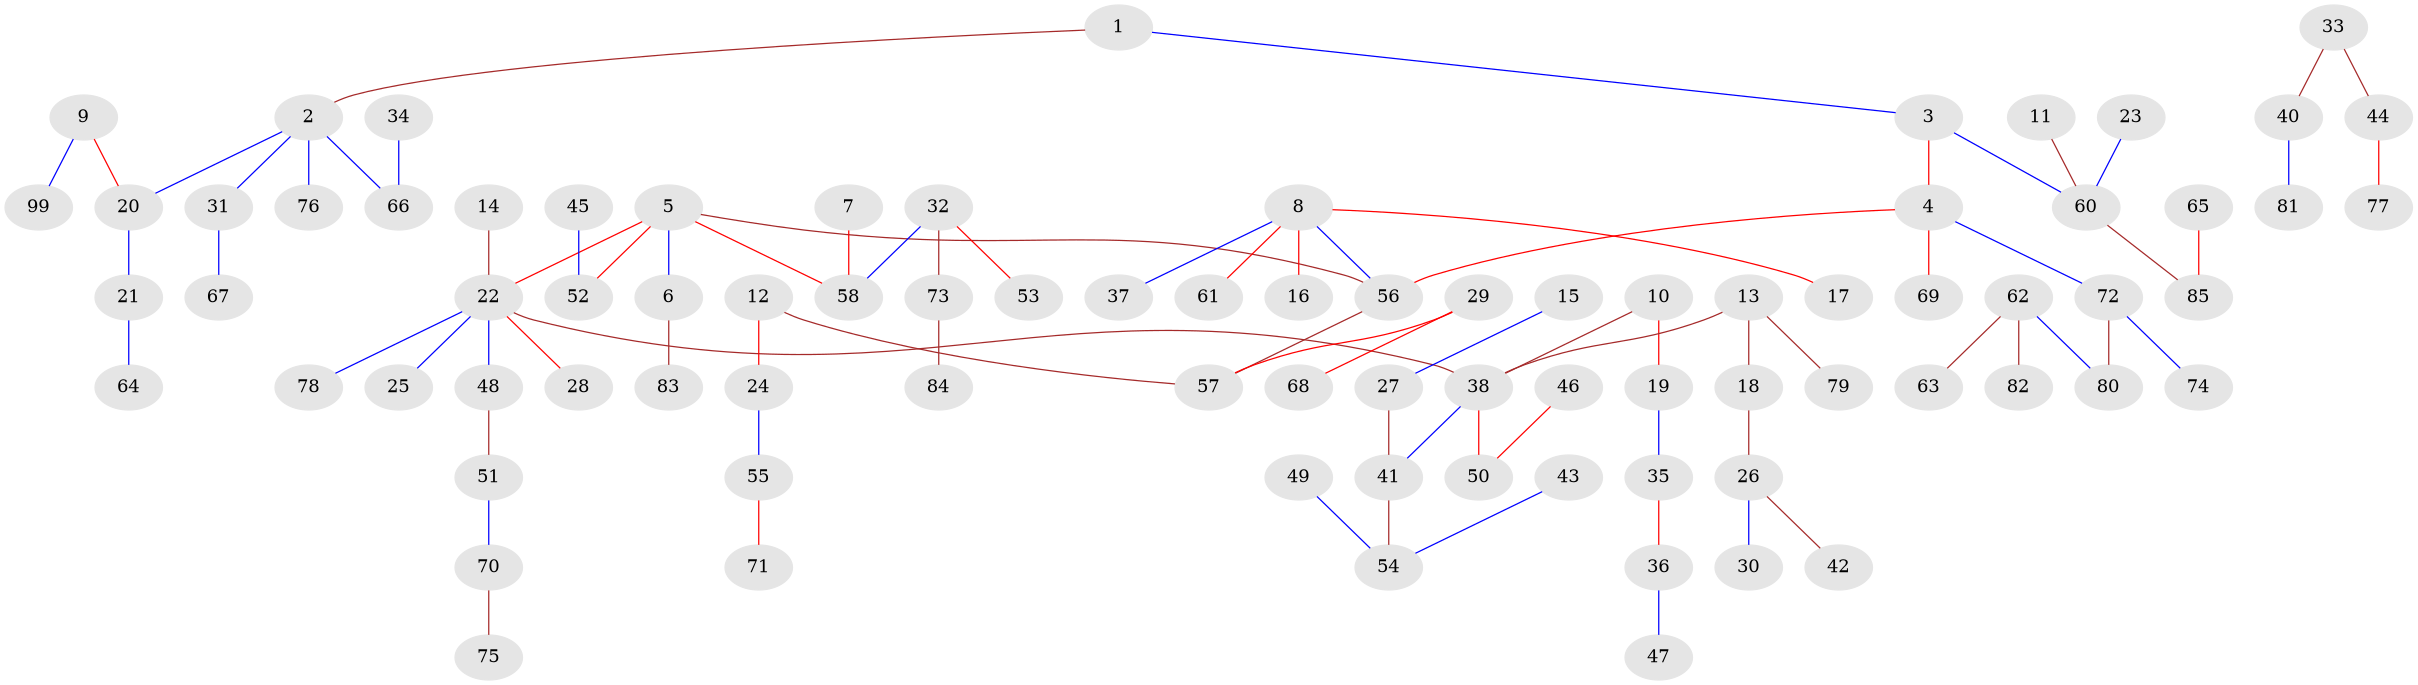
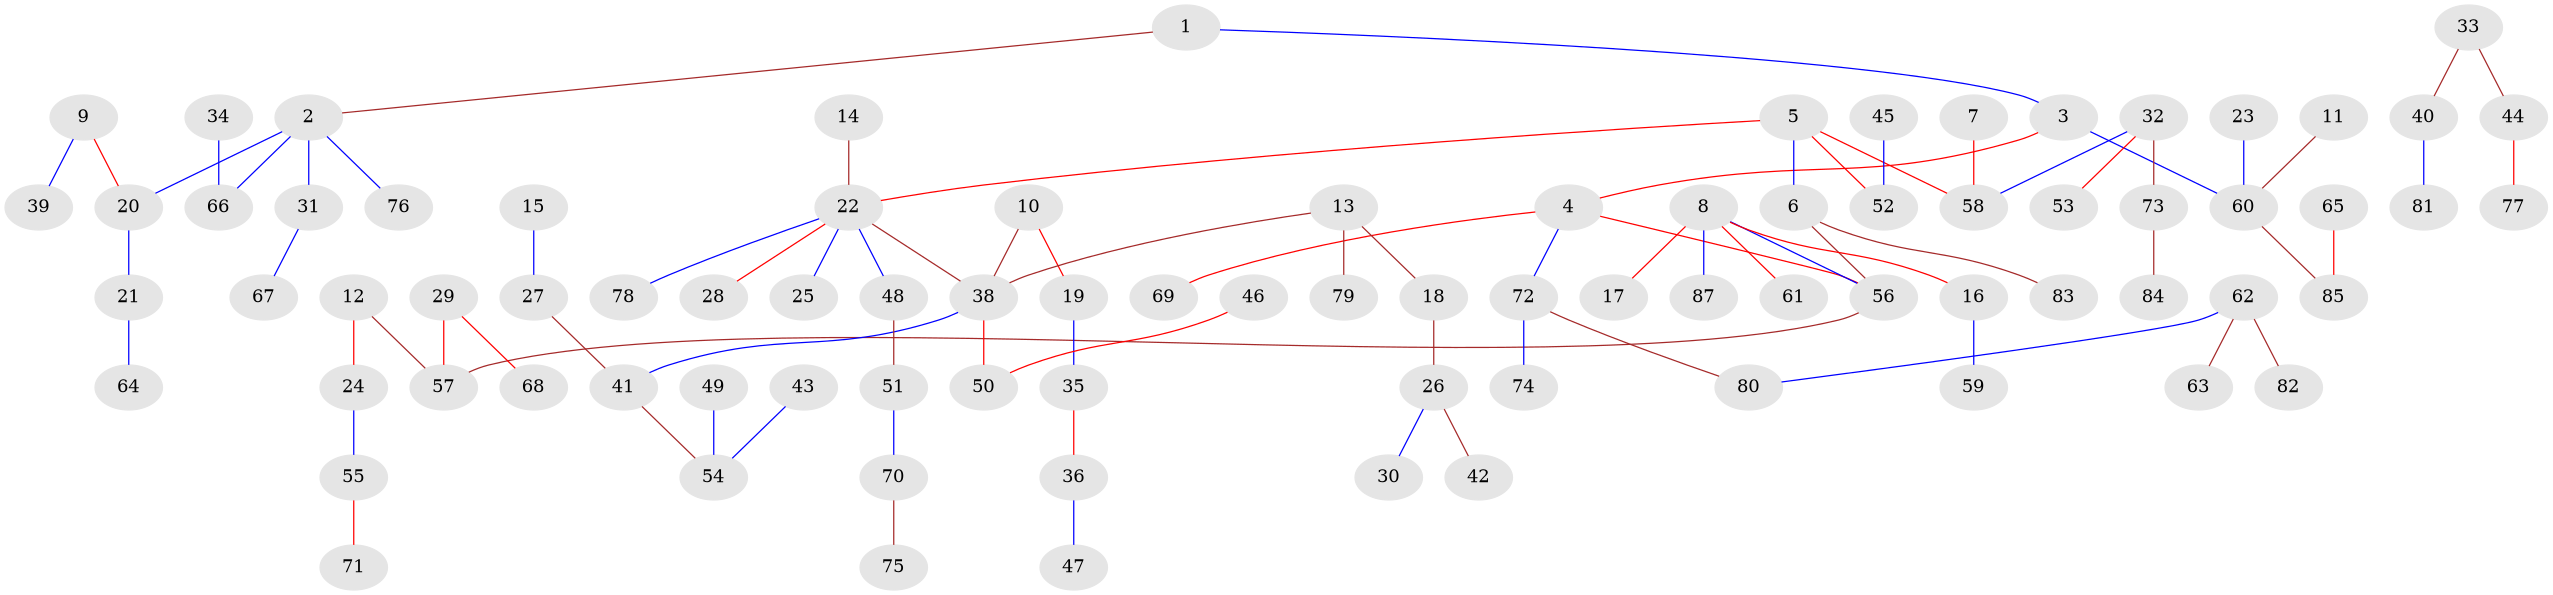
(39, 208) -> (39, 208)
(1033, 240) -> (1828, 242)
(1119, 298) -> (1704, 298)
none -> (1974, 388)
